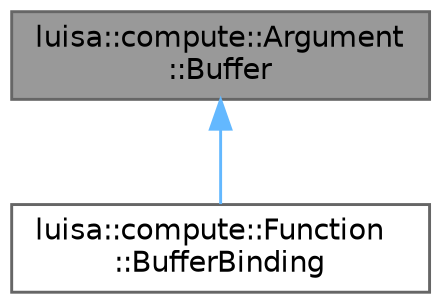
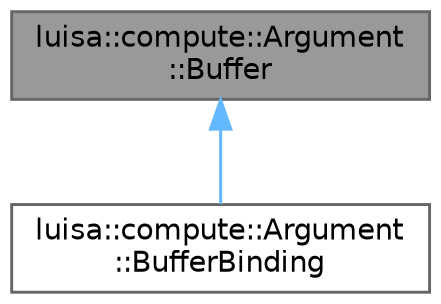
(221, 248) -> (221, 248)
